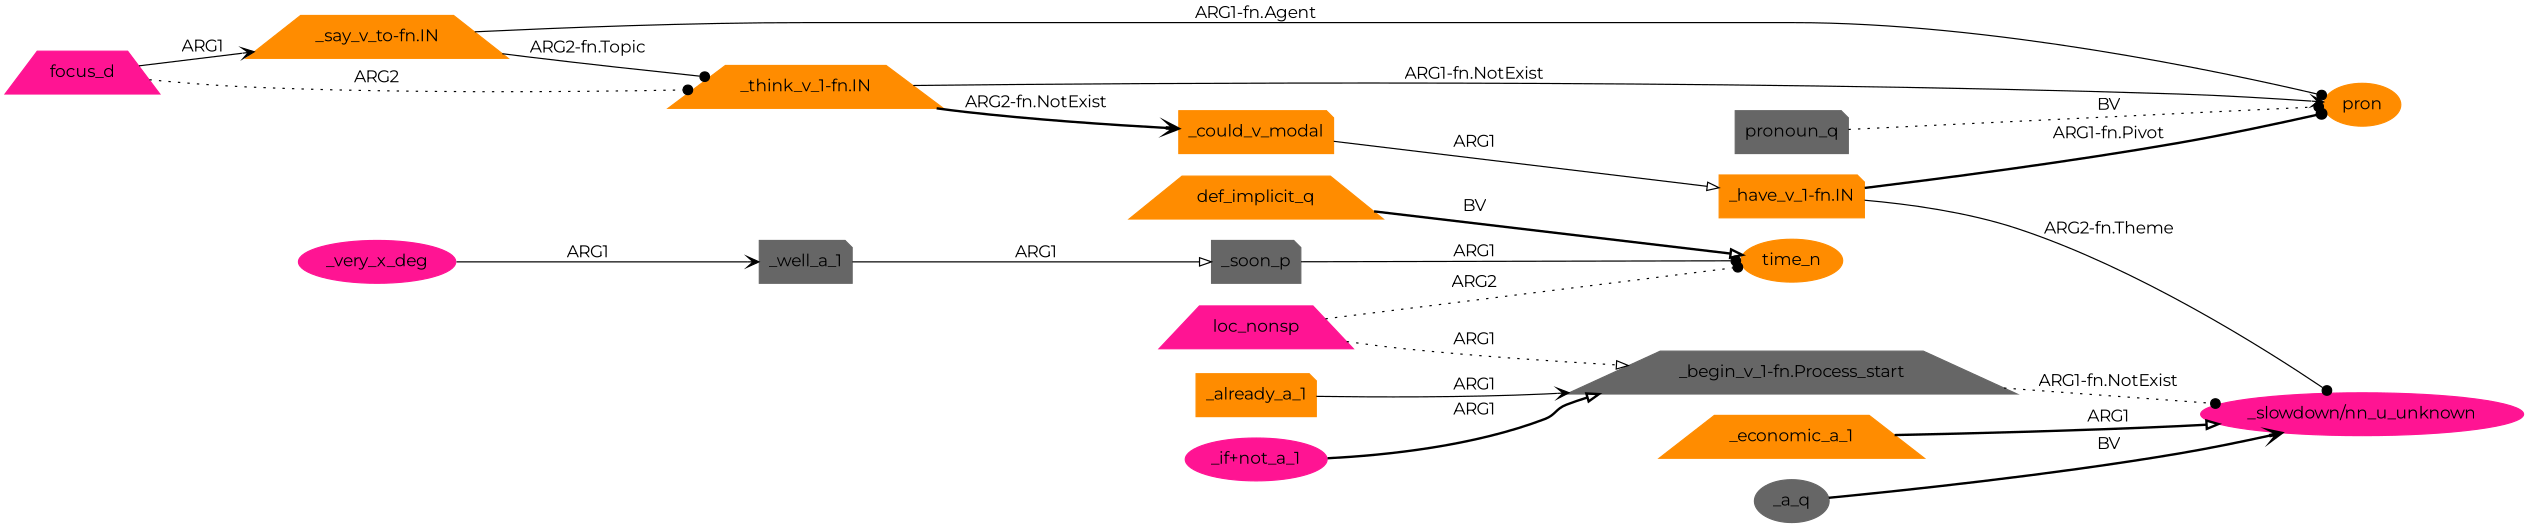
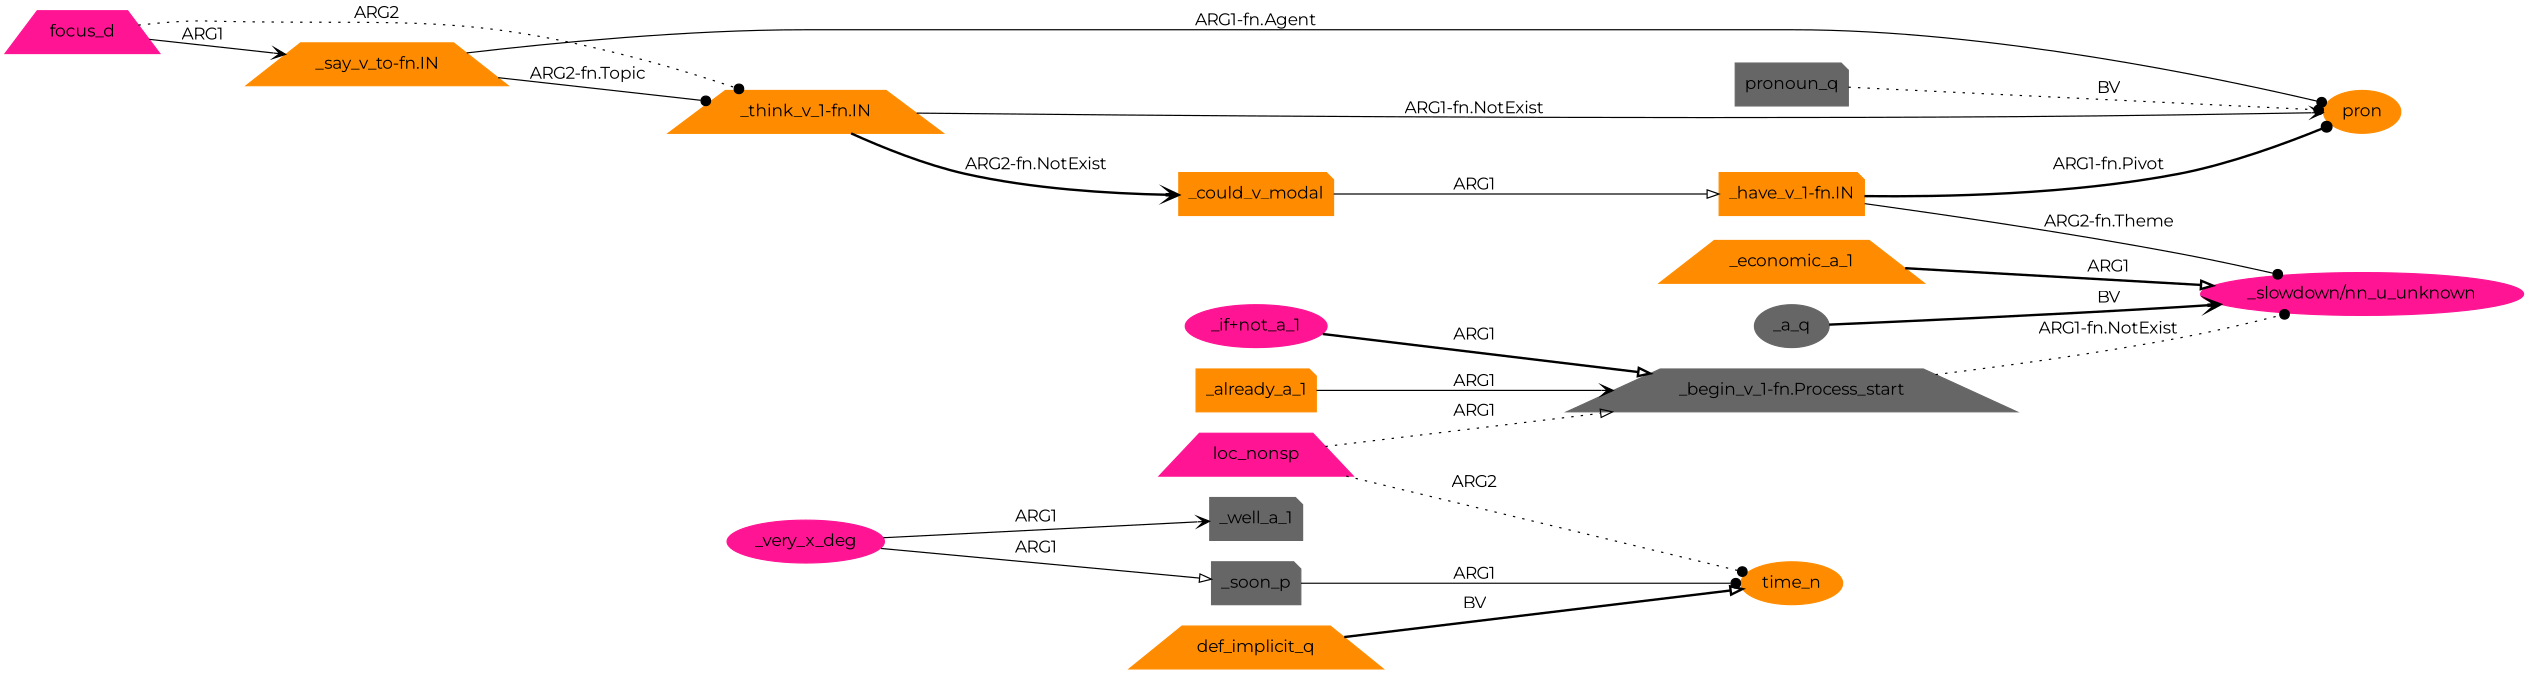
(1026, 262) -> (1040, 563)
